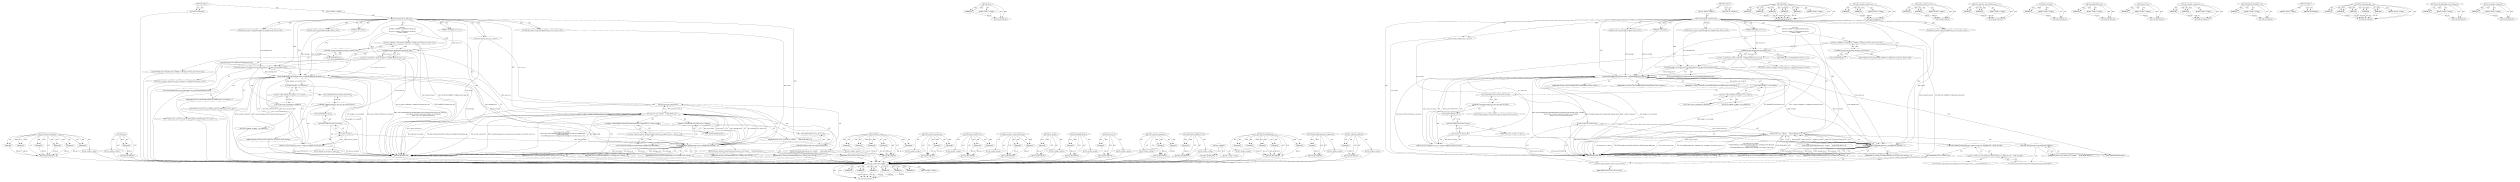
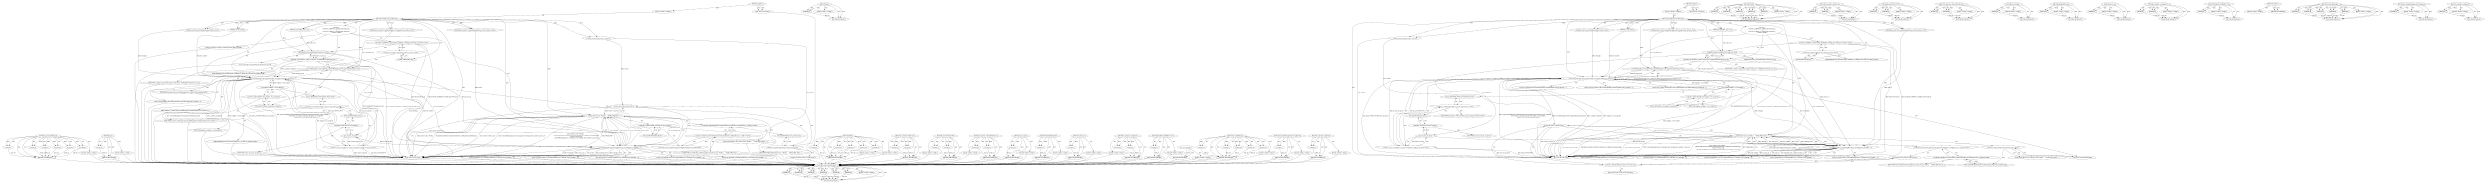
none -> (224, 48)
